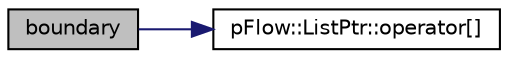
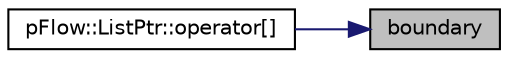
(165, 29) -> (322, 29)
